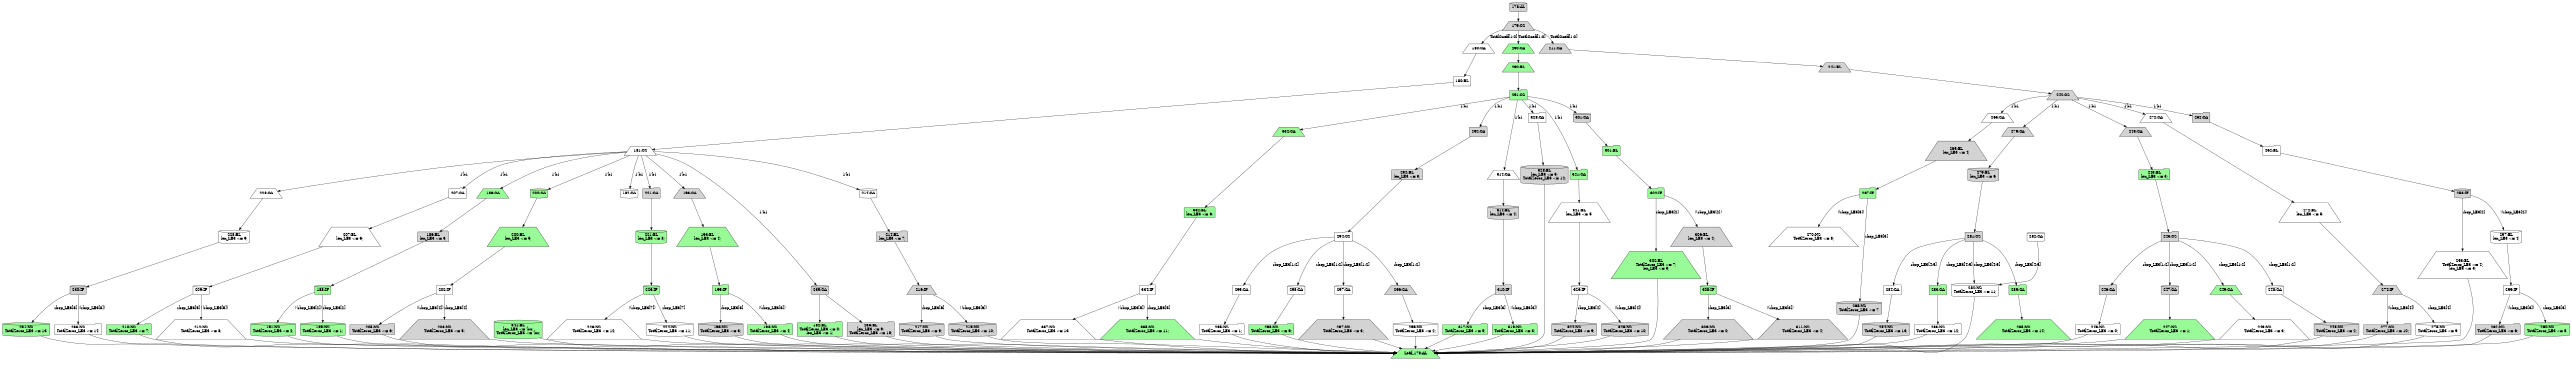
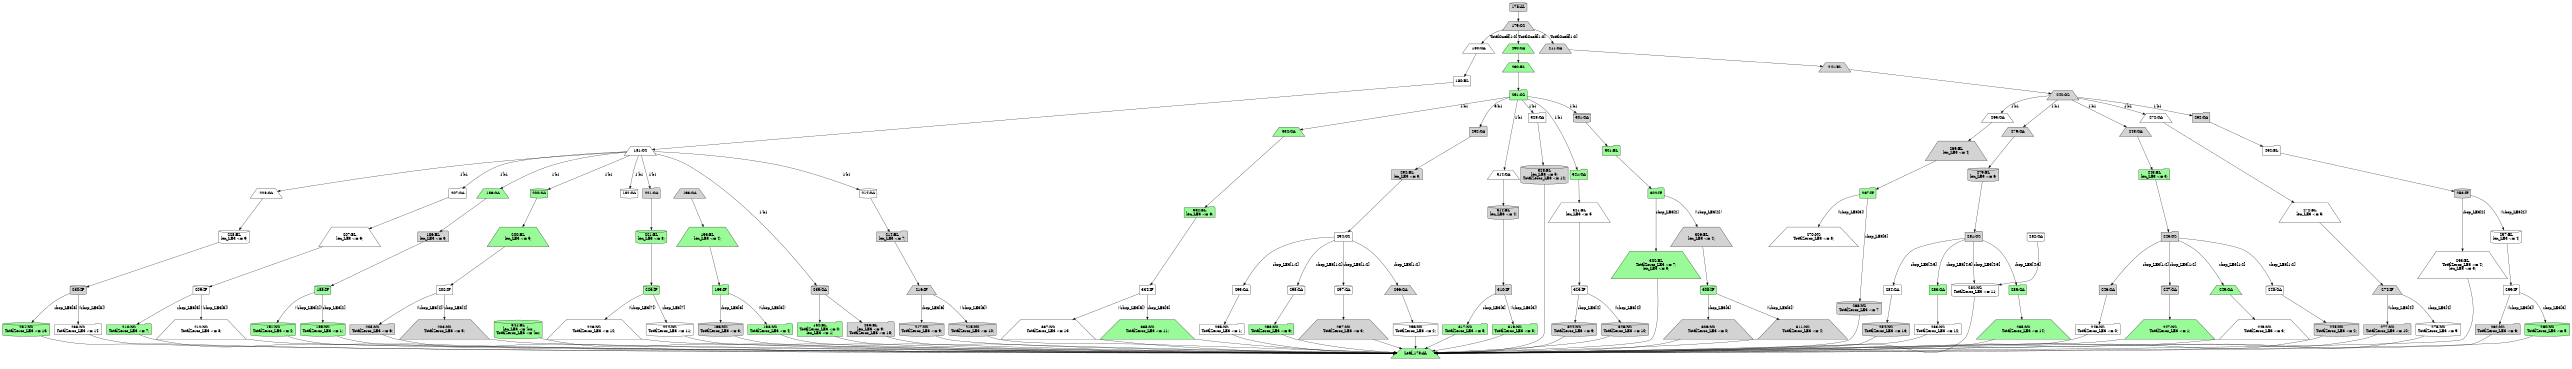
(1498, 107) -> (1498, 107)
(665, 171) -> none
none -> (1716, 352)
